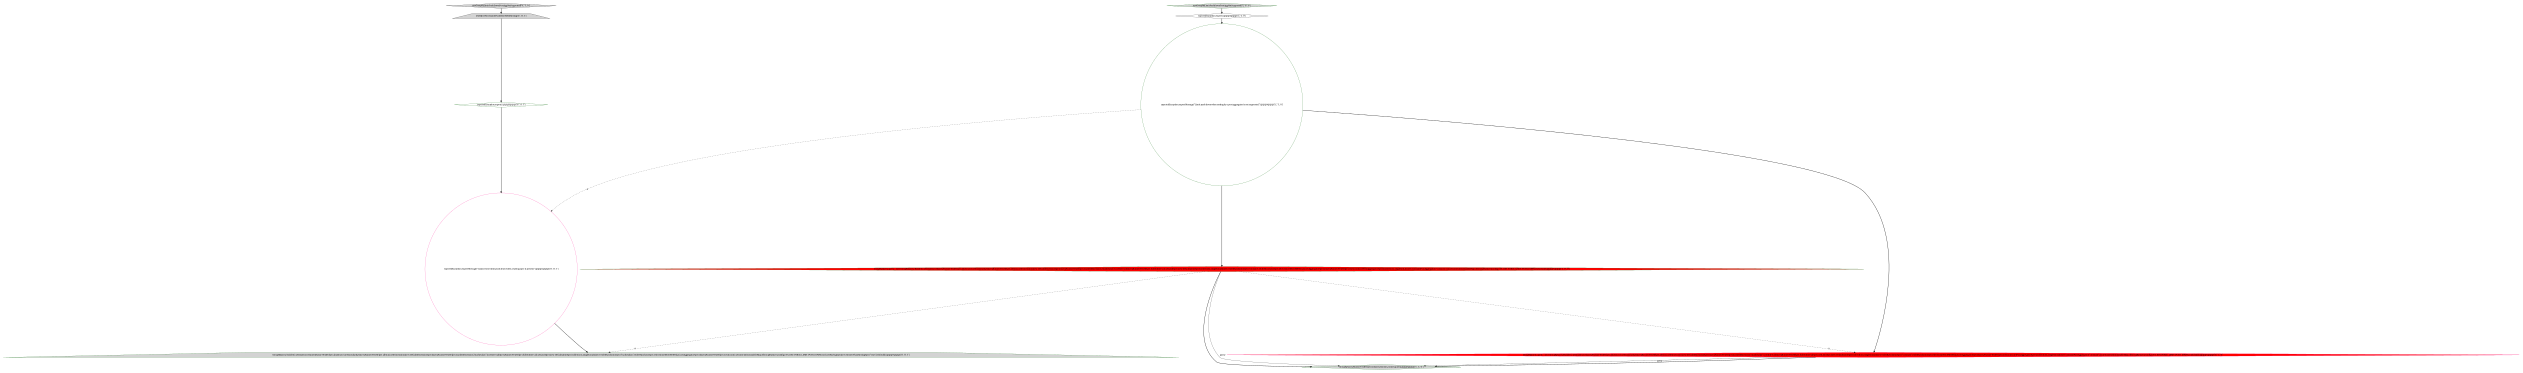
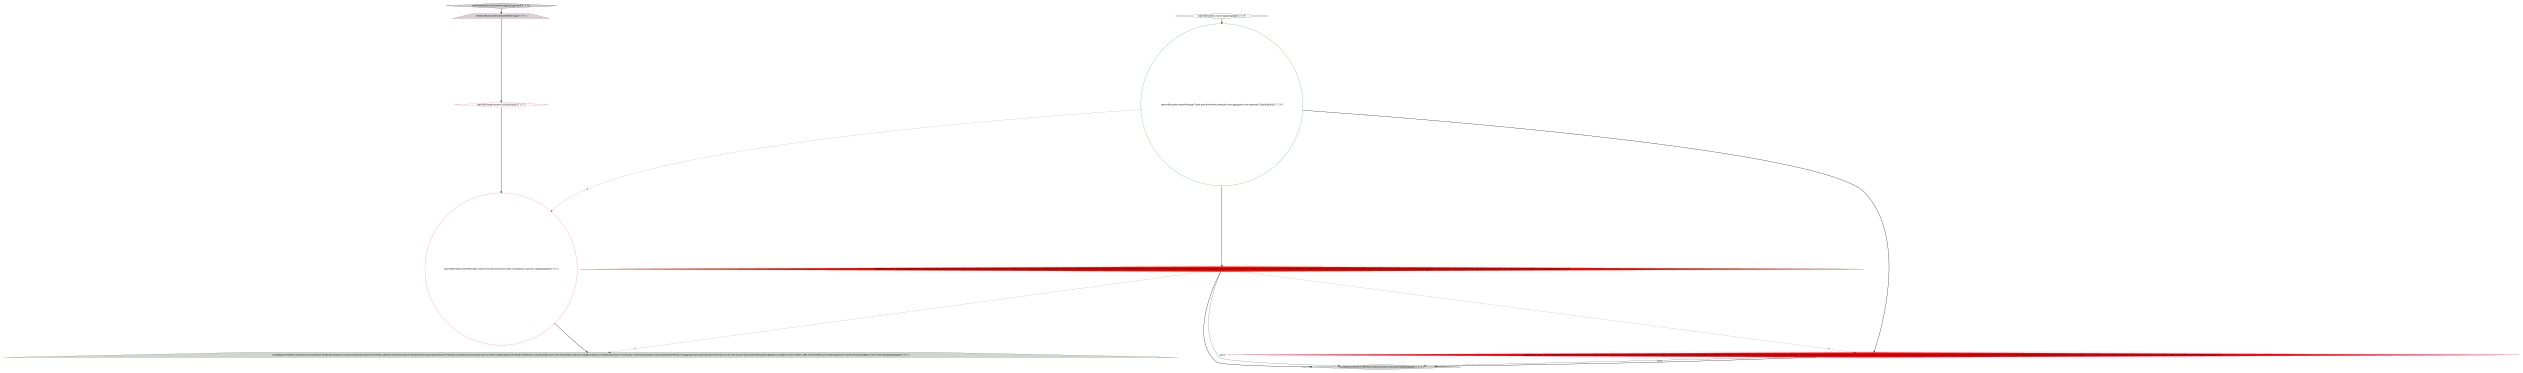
(1222, 6) -> none
(501, 16) -> (501, 16)
(501, 105) -> (501, 105)
